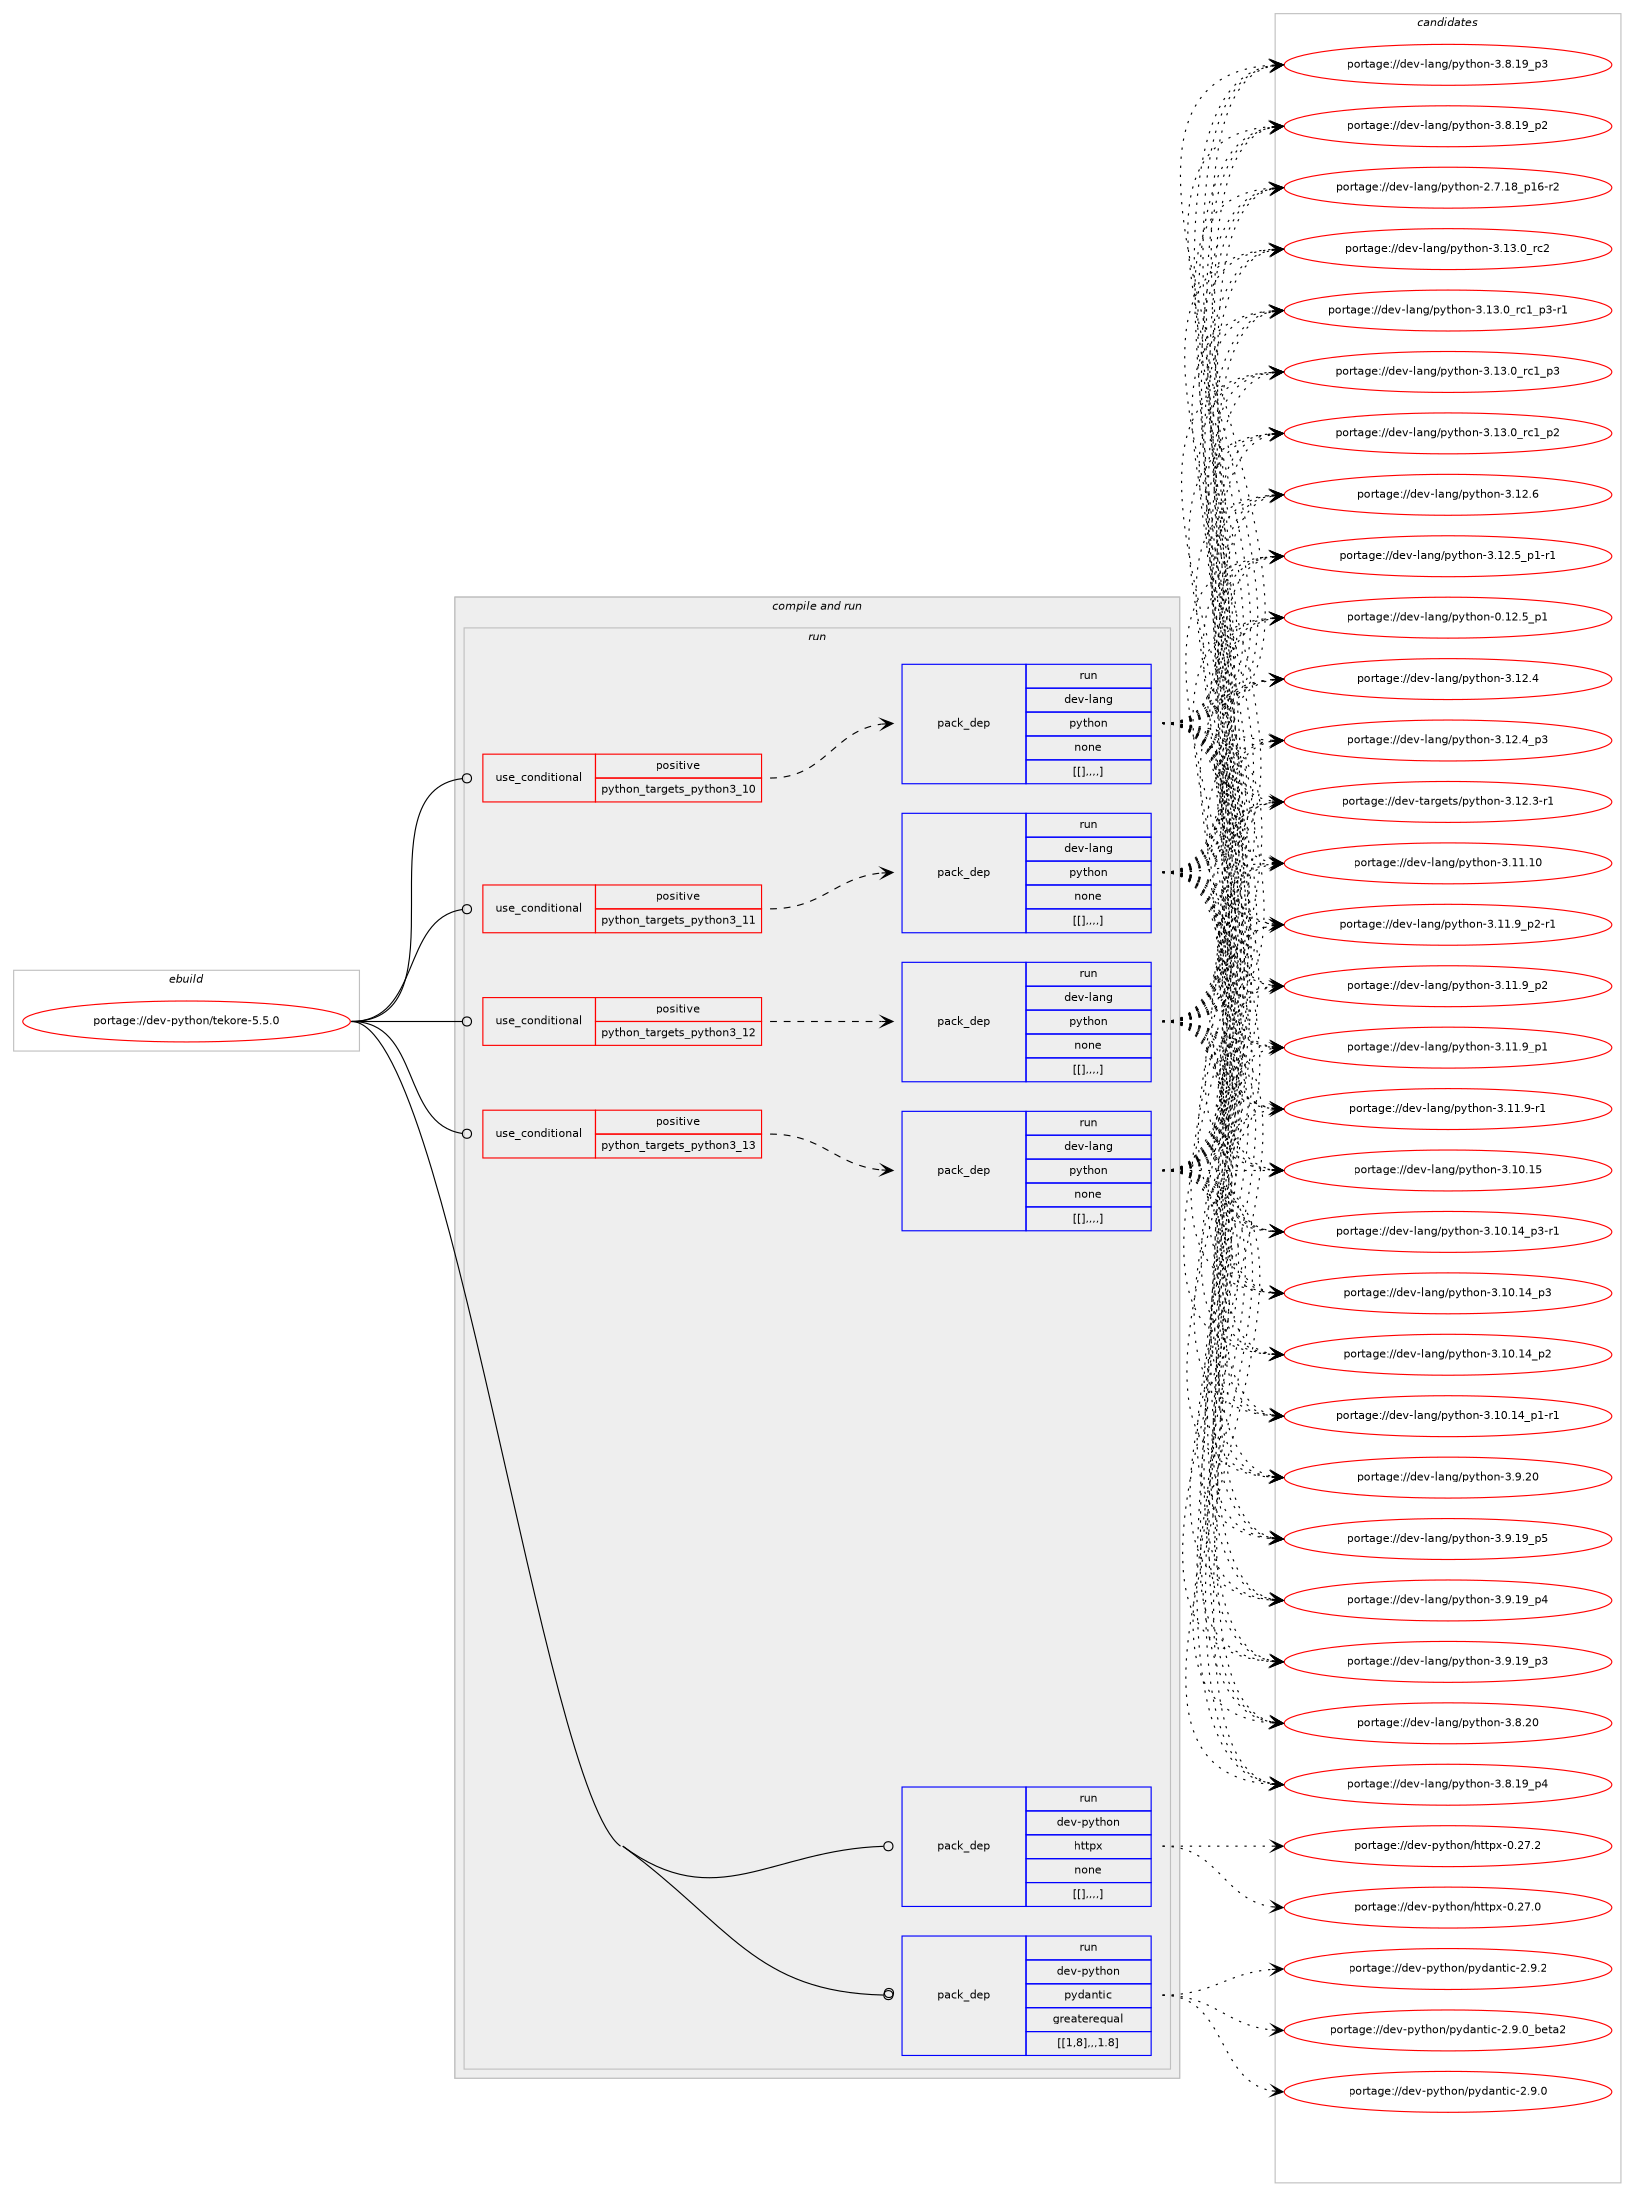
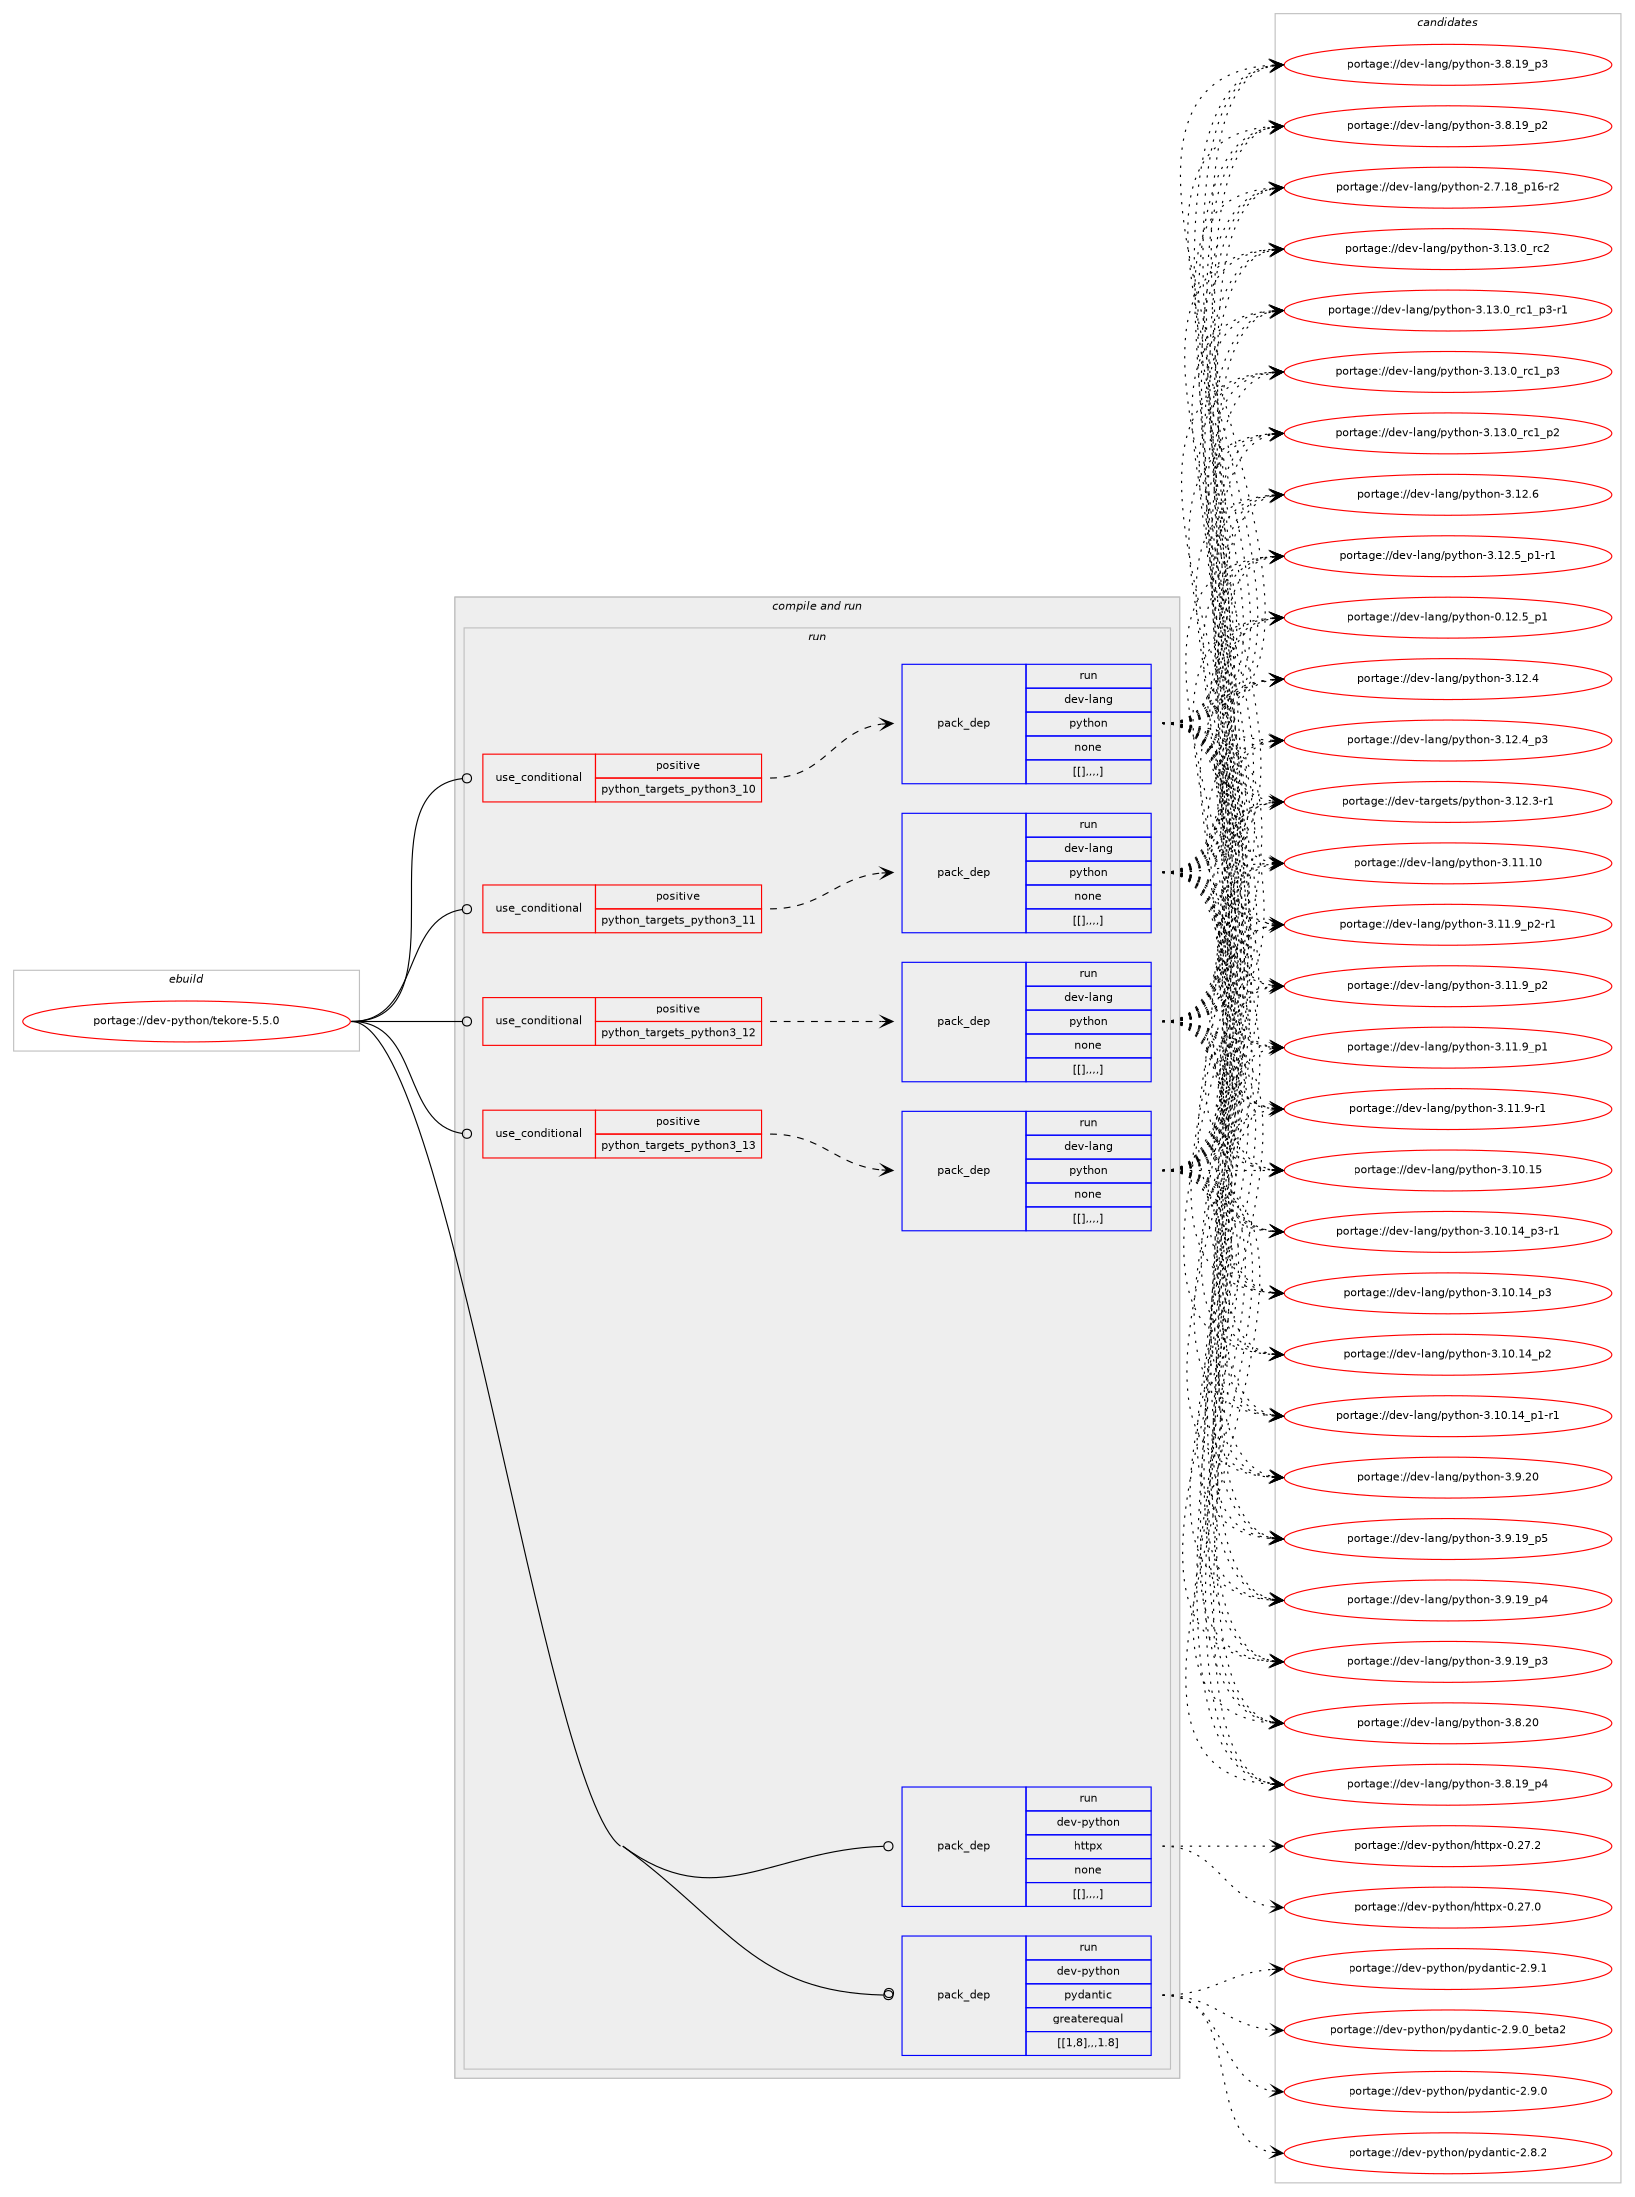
(1448, 1969) -> (1448, 1969)
none -> (1448, 2153)
